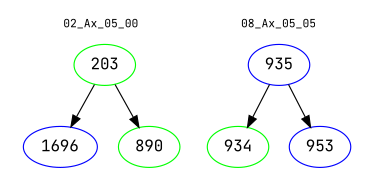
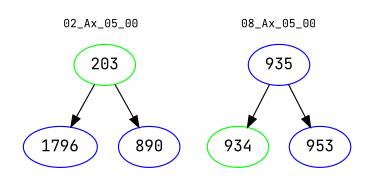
(279, 24) -> (279, 24)
(60, 147) -> (60, 147)
(149, 147) -> (149, 147)
